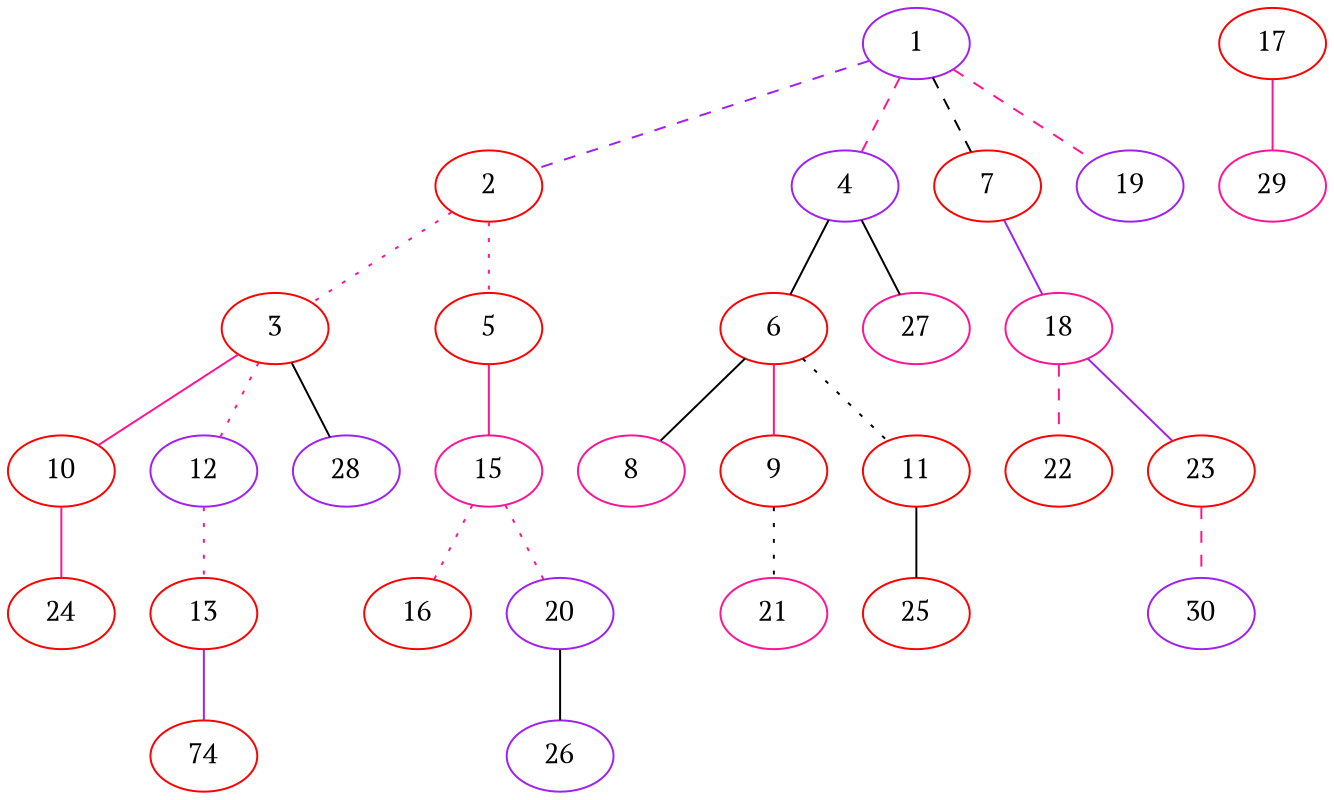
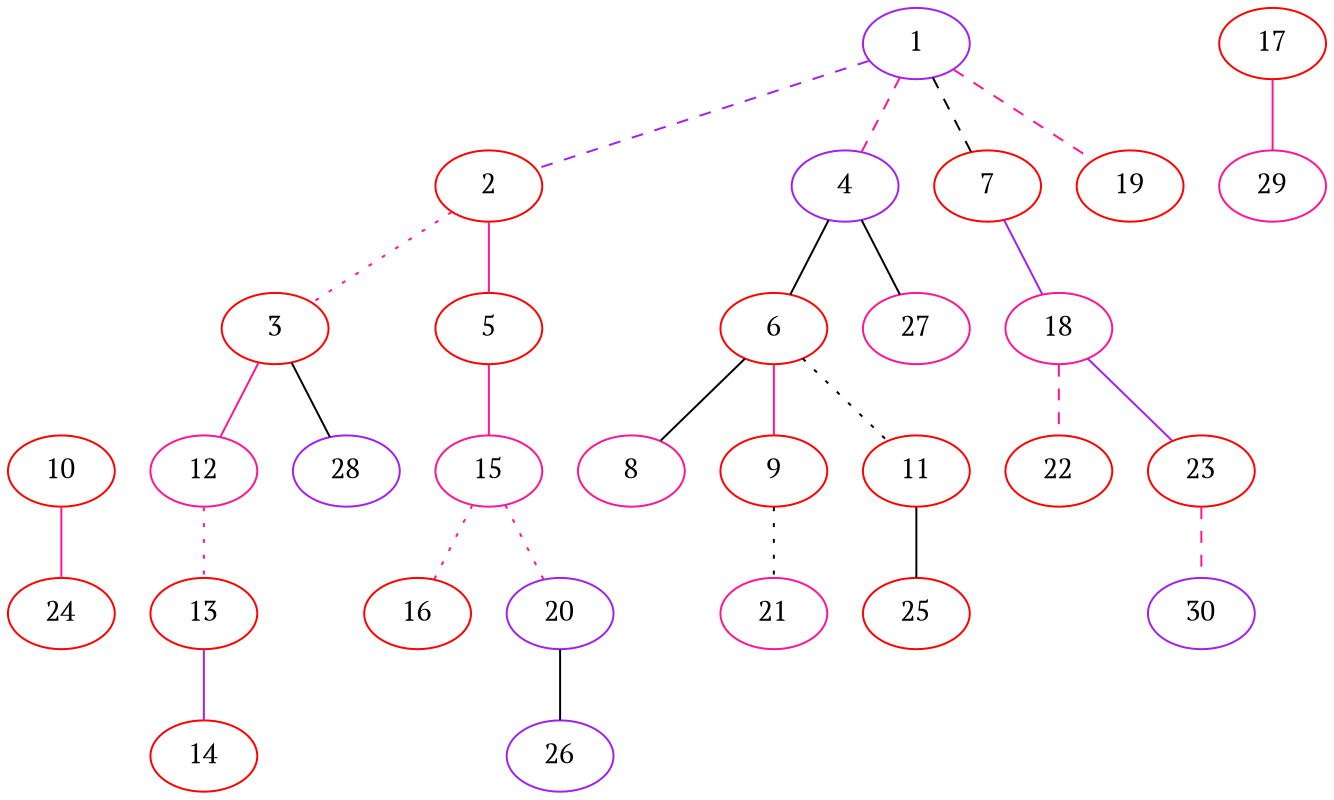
(1130, 186) -> (1130, 186)
(489, 257) -> (489, 257)
(168, 400) -> none
(239, 400) -> (239, 400)
(204, 471) -> (204, 471)
(204, 756) -> (204, 756)
